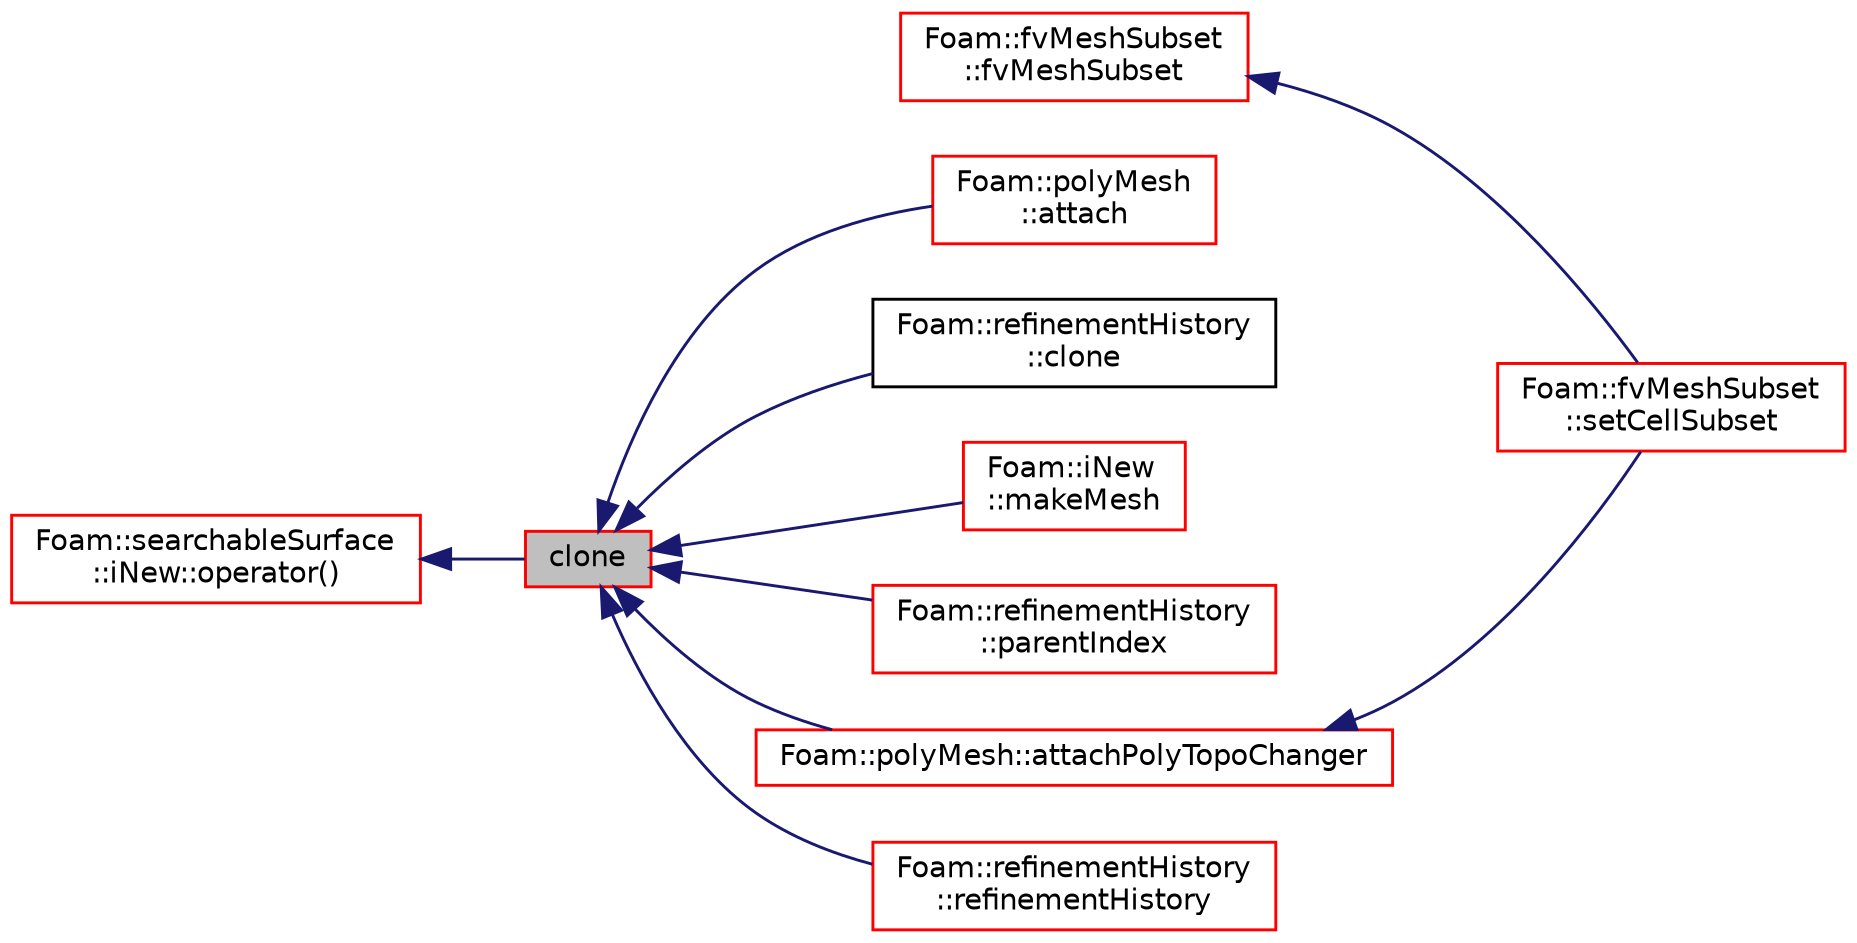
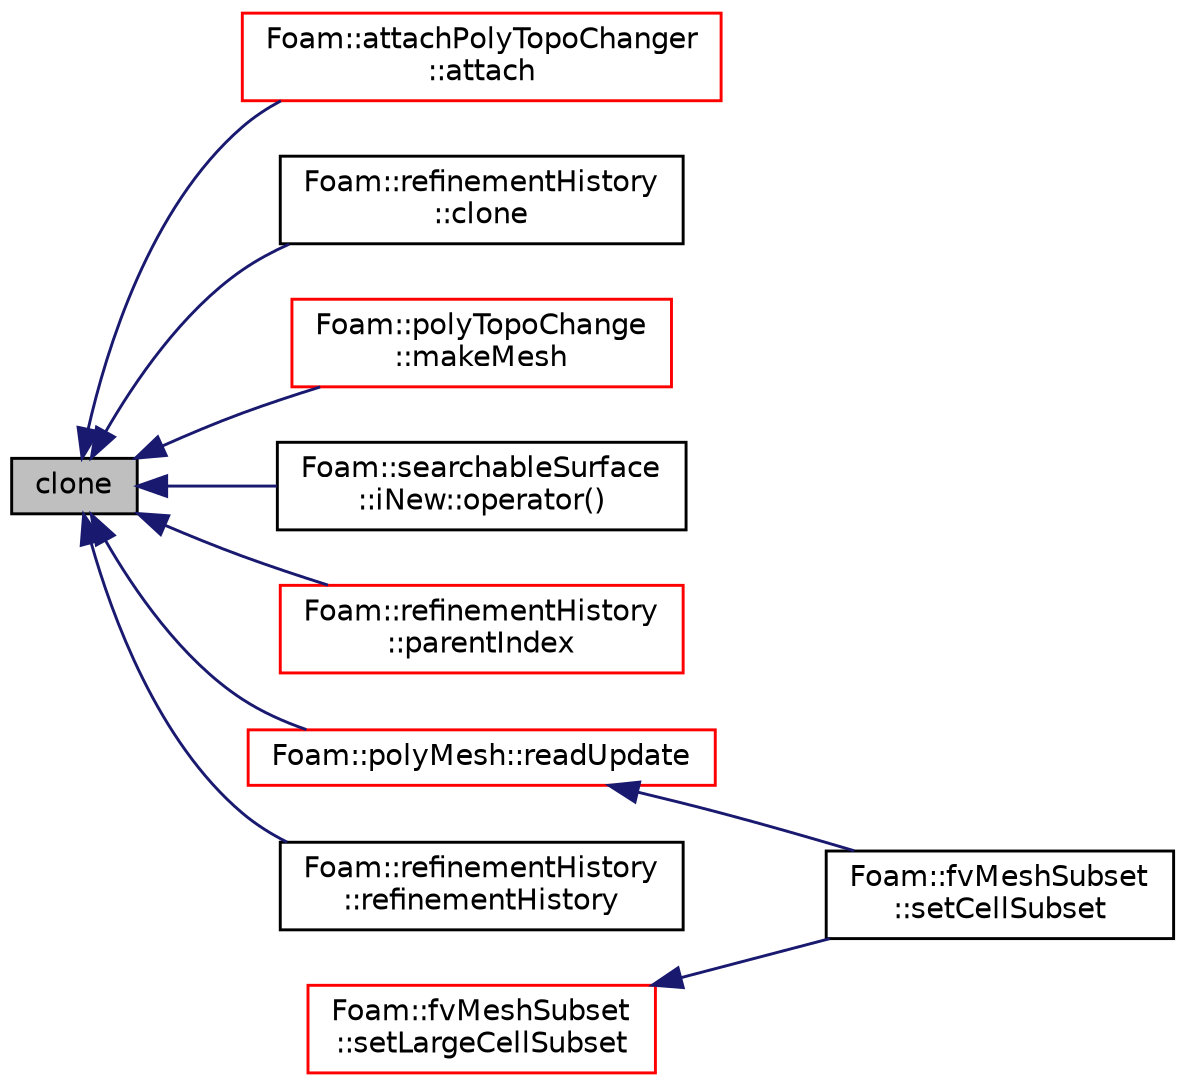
(1074, 57) -> (482, 1029)
(1074, 200) -> (482, 57)
(1671, 407) -> (1000, 895)
(1074, 486) -> (482, 343)
(216, 559) -> (482, 486)
(488, 559) -> (222, 486)
(588, 559) -> (74, 486)
(1074, 758) -> (482, 758)
(1074, 886) -> (482, 886)
